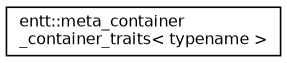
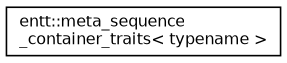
(144, 31) -> (144, 31)
